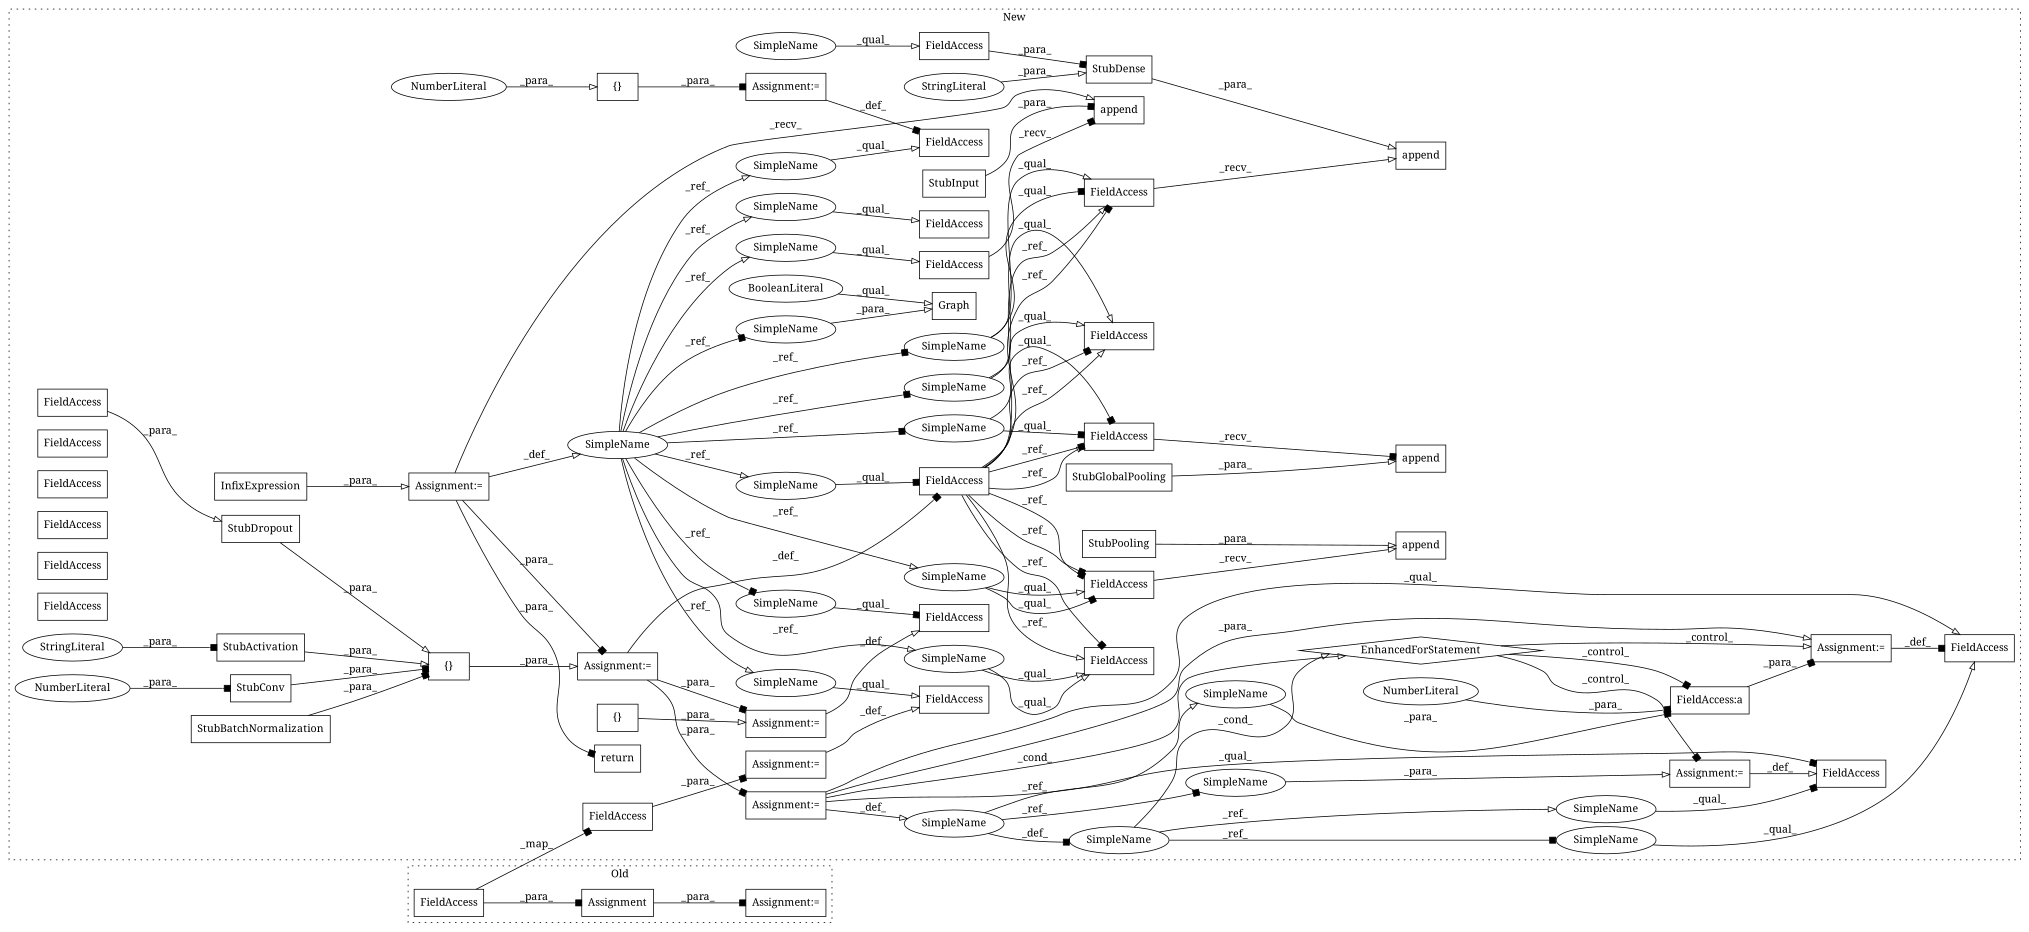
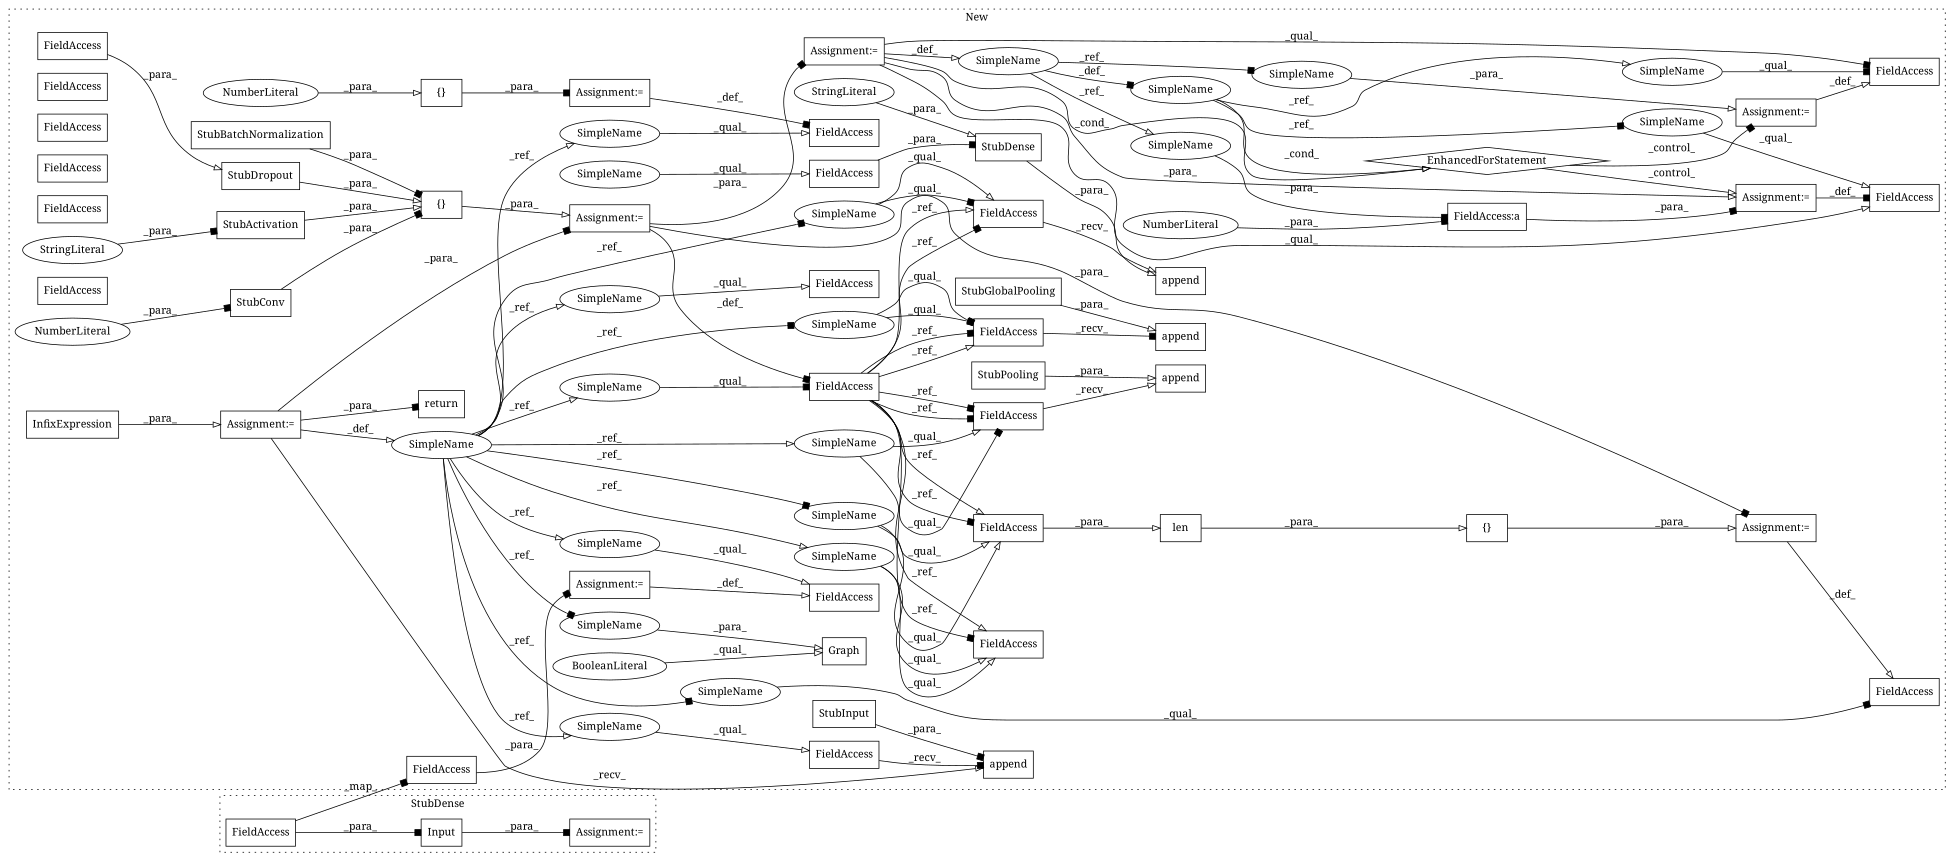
none -> (1181, 528)
(1597, 661) -> none
(620, 875) -> (438, 804)
(618, 903) -> (442, 833)
